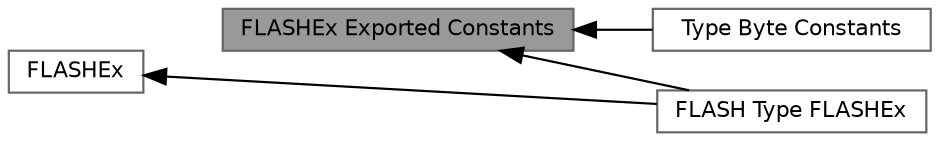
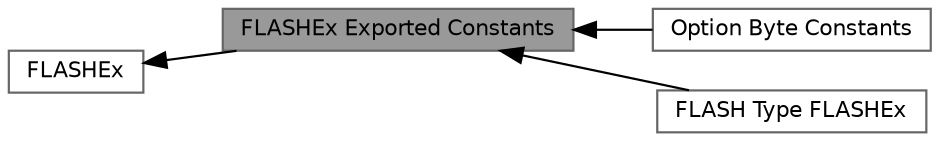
(792, 30) -> (792, 30)
(412, 90) -> (201, 55)
